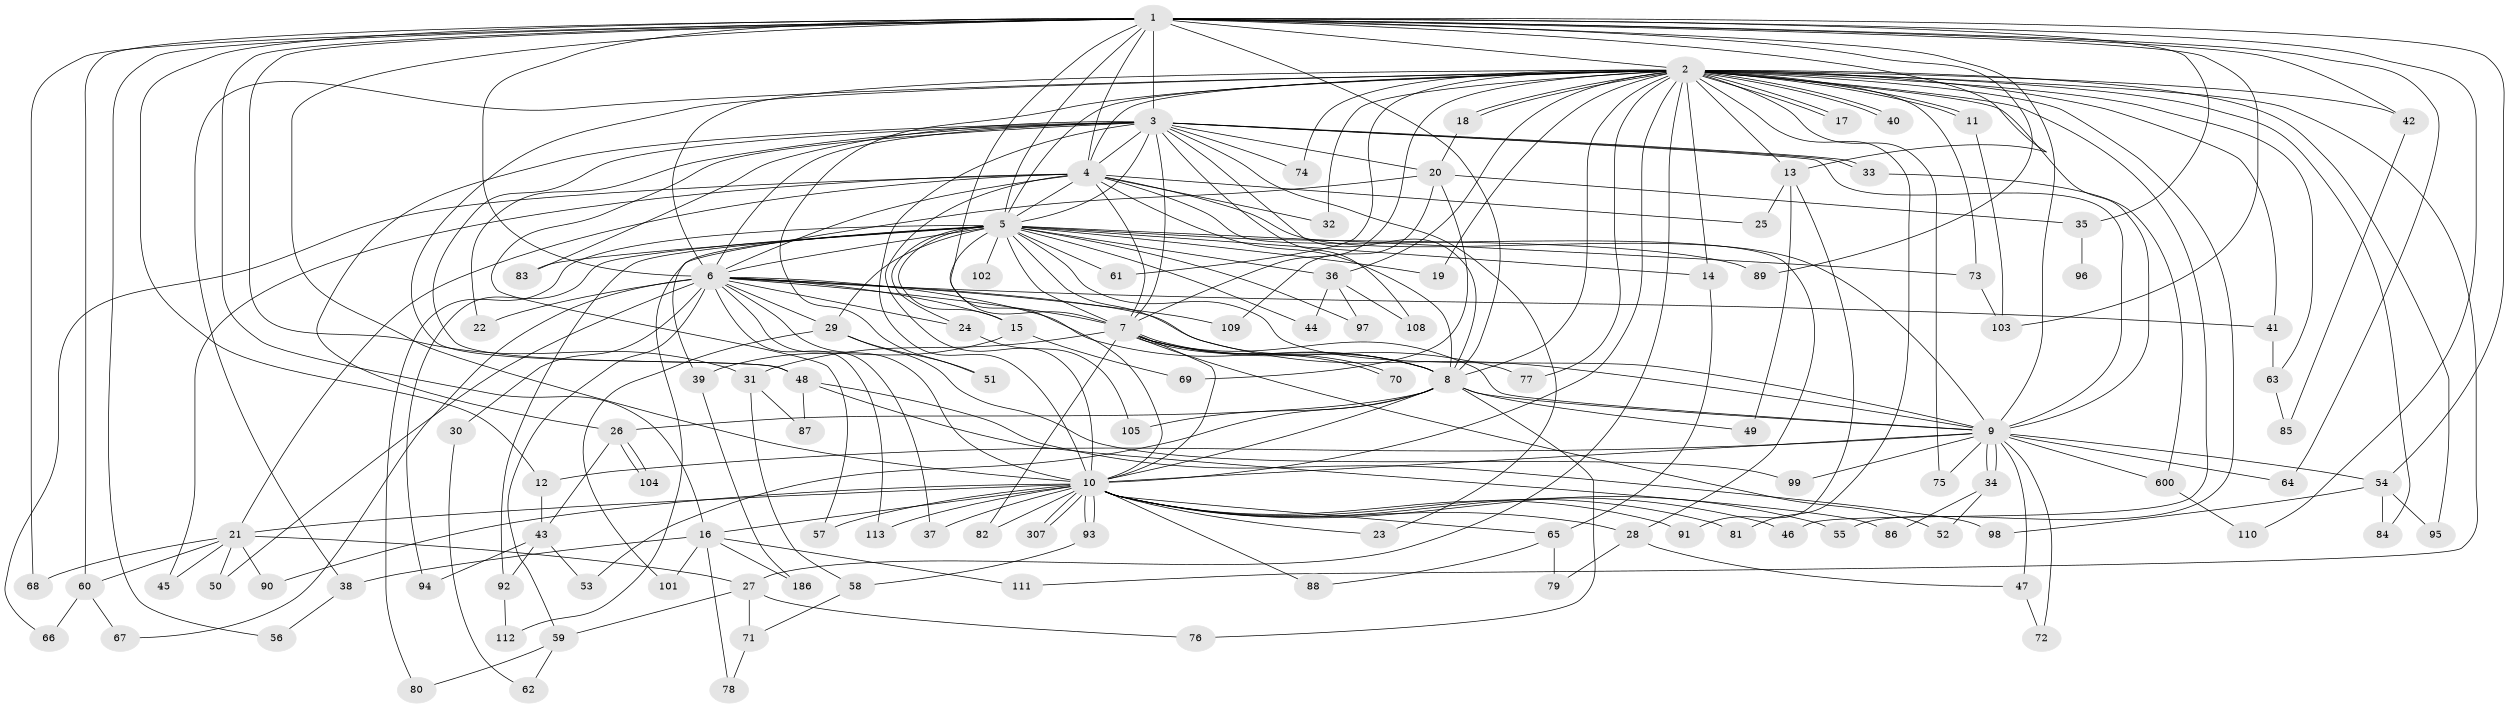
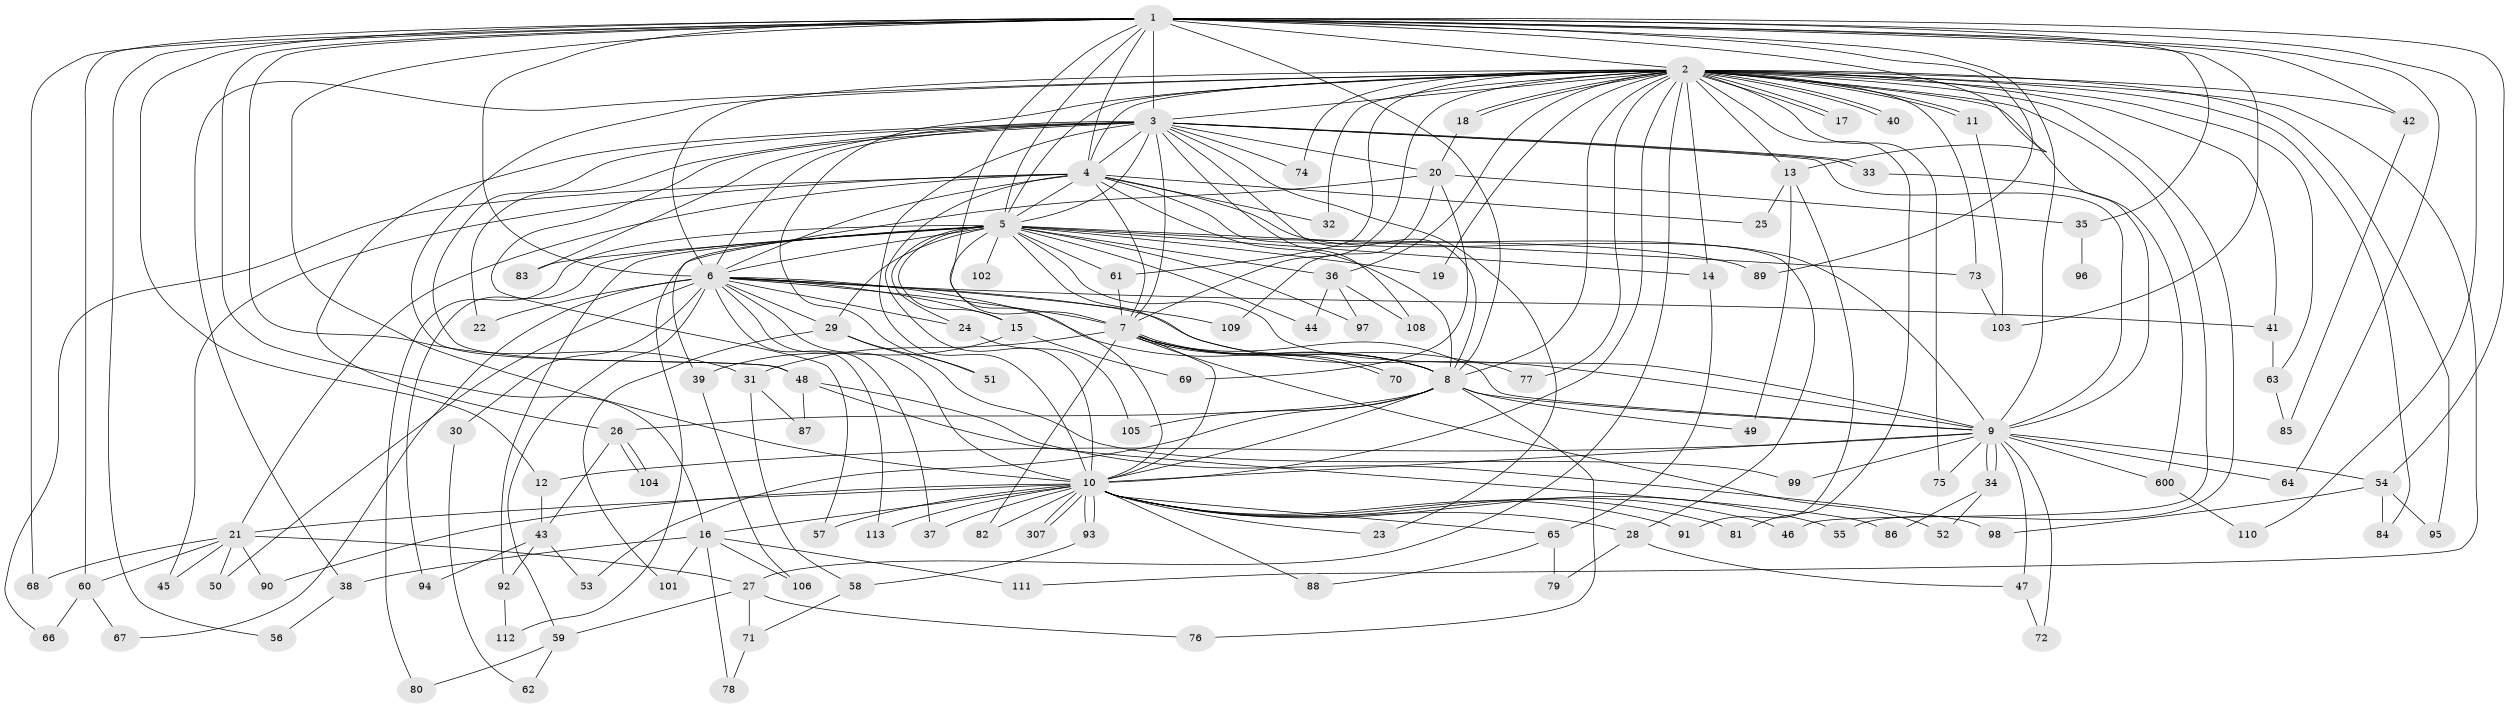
none -> (1358, 101)
(1037, 287) -> (1120, 302)
(802, 587) -> (802, 587)
